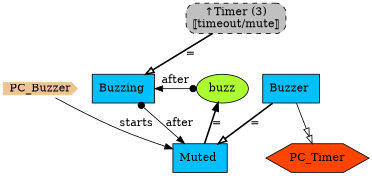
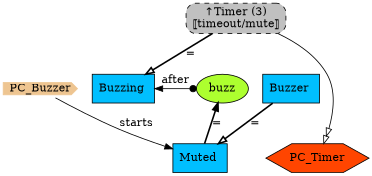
(301, 116) -> (325, 70)
(161, 123) -> none
